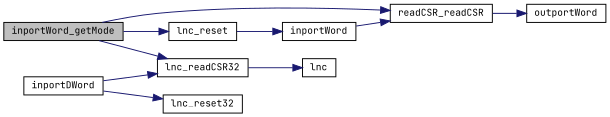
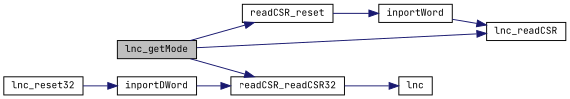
(441, 13) -> (526, 31)
(566, 13) -> none
(63, 31) -> (157, 50)
(203, 31) -> (288, 13)
(203, 68) -> (288, 86)
(128, 94) -> (95, 86)
